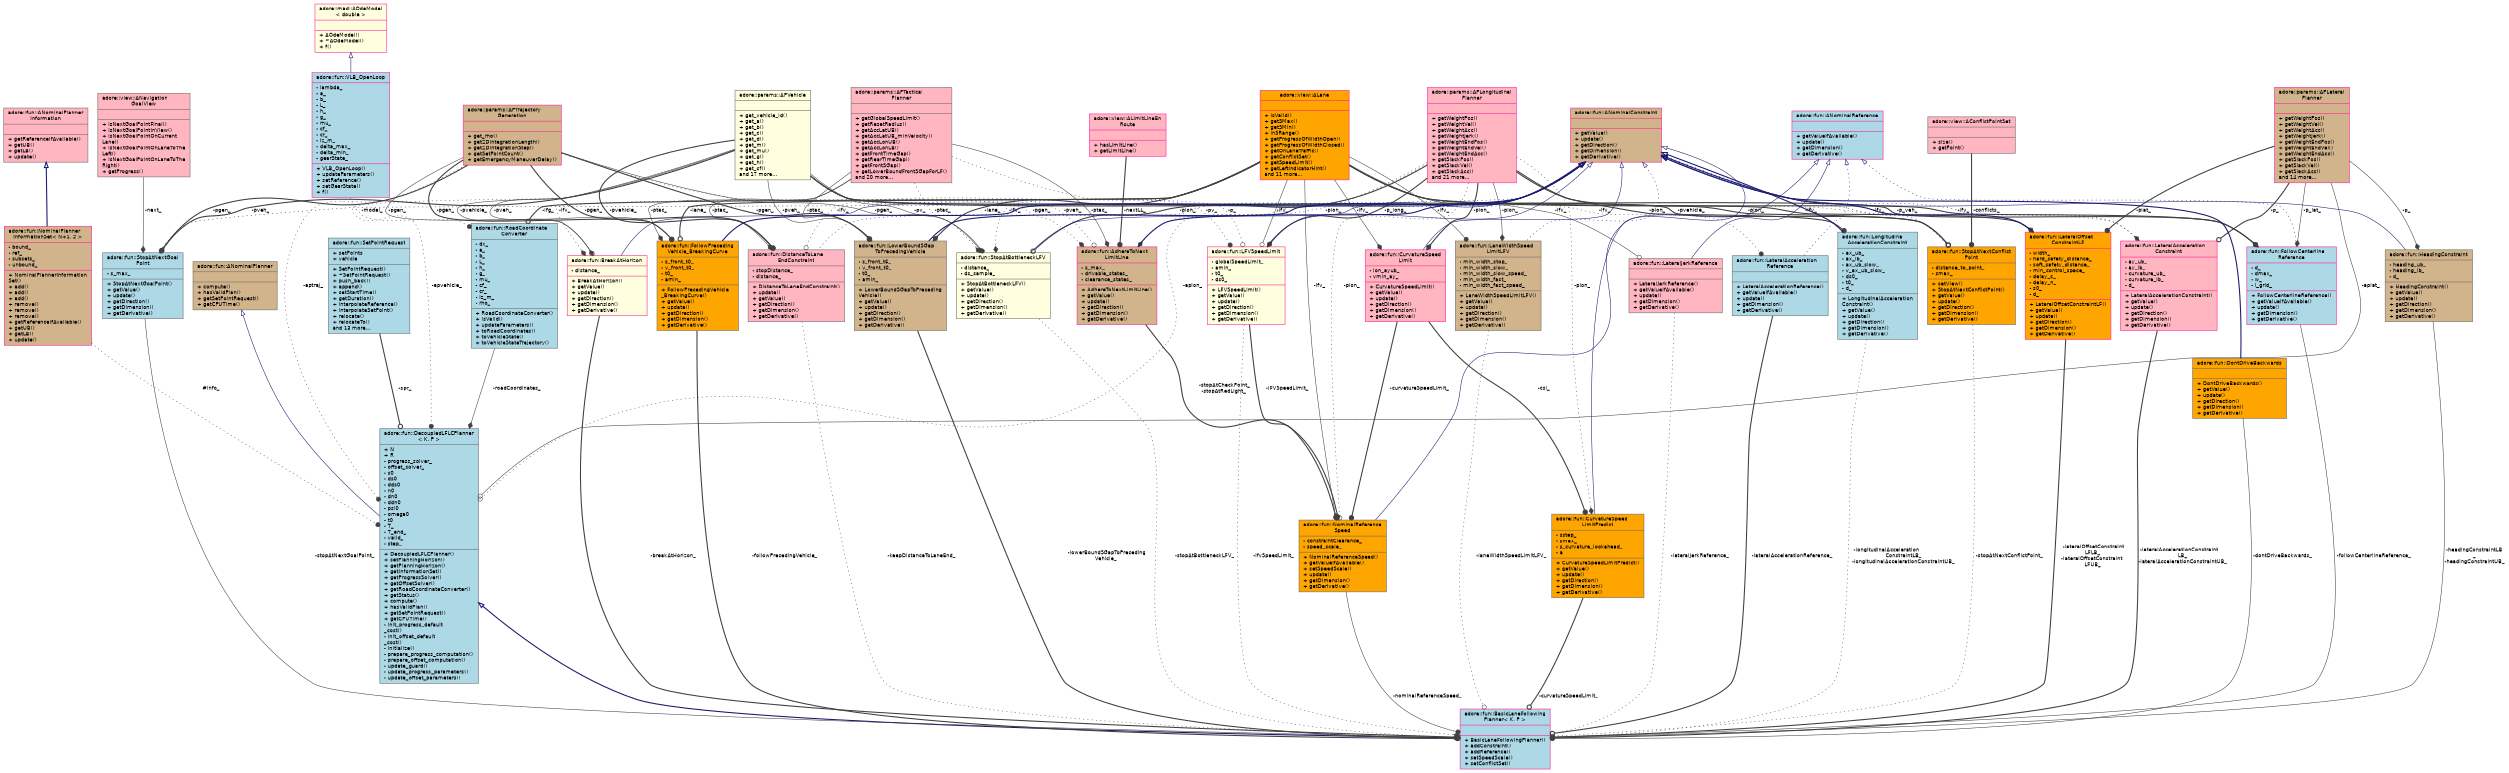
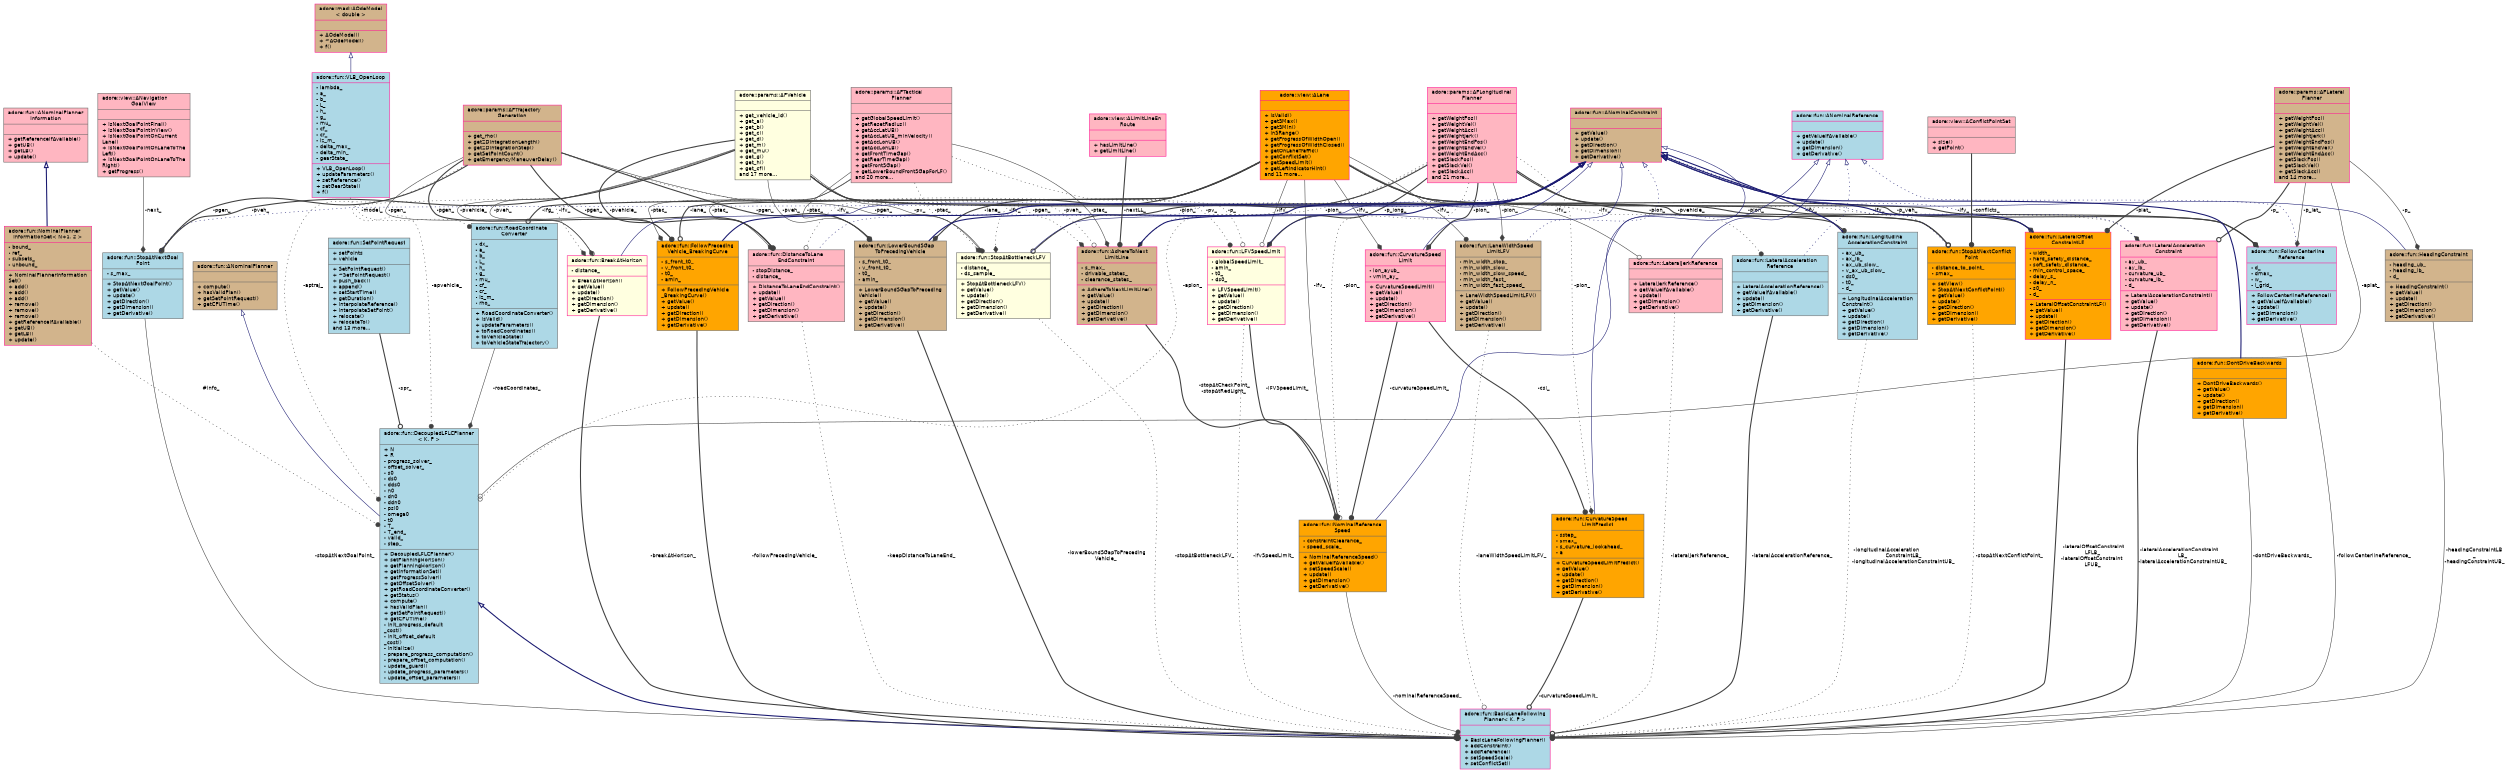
(351, 28) -> (351, 28)
(875, 262) -> (875, 262)
